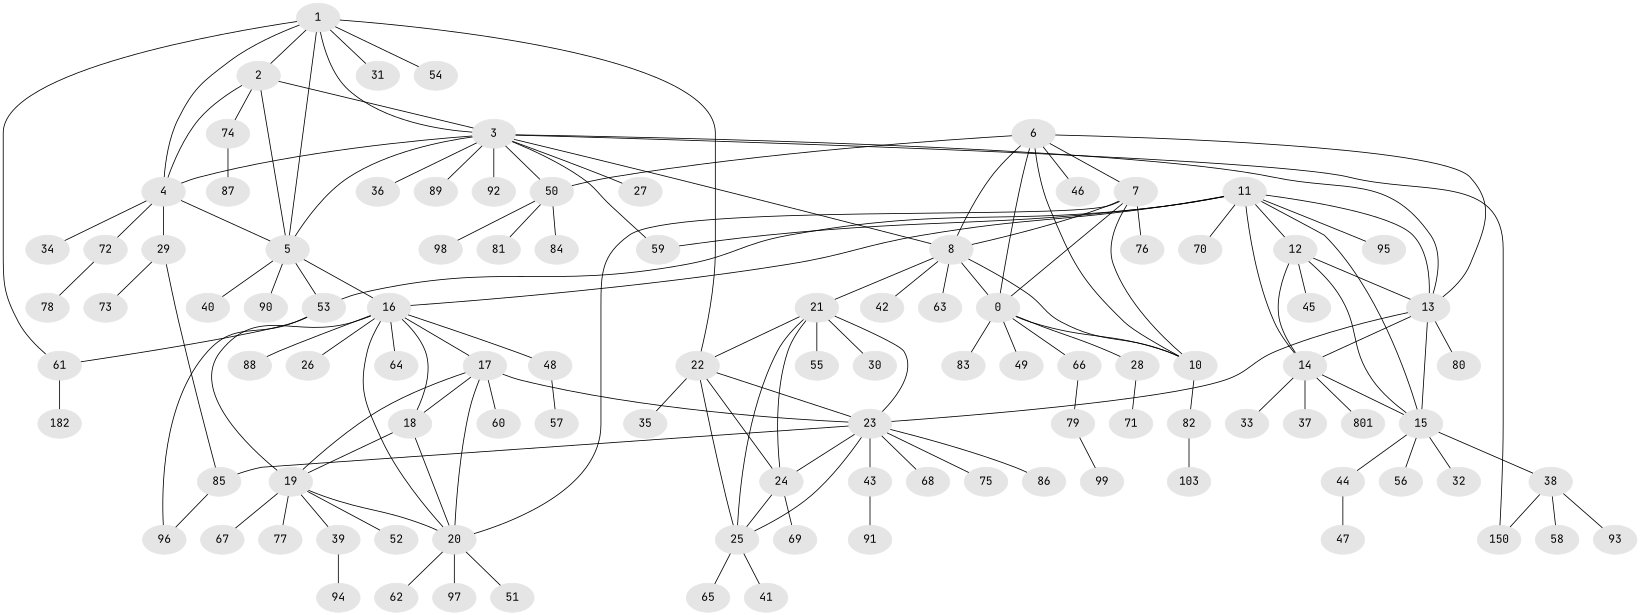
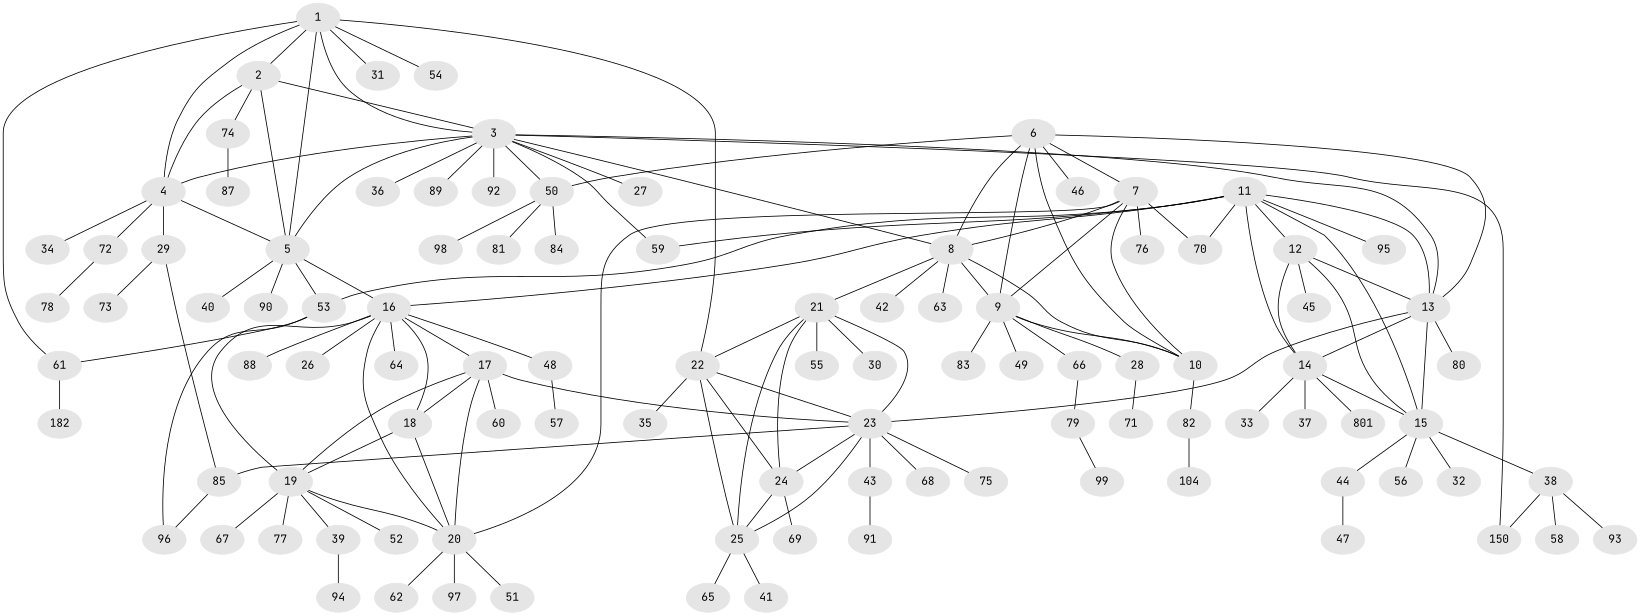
none -> (1168, 221)
(998, 308) -> (998, 308)
(1044, 482) -> none
(1189, 482) -> (1189, 482)
